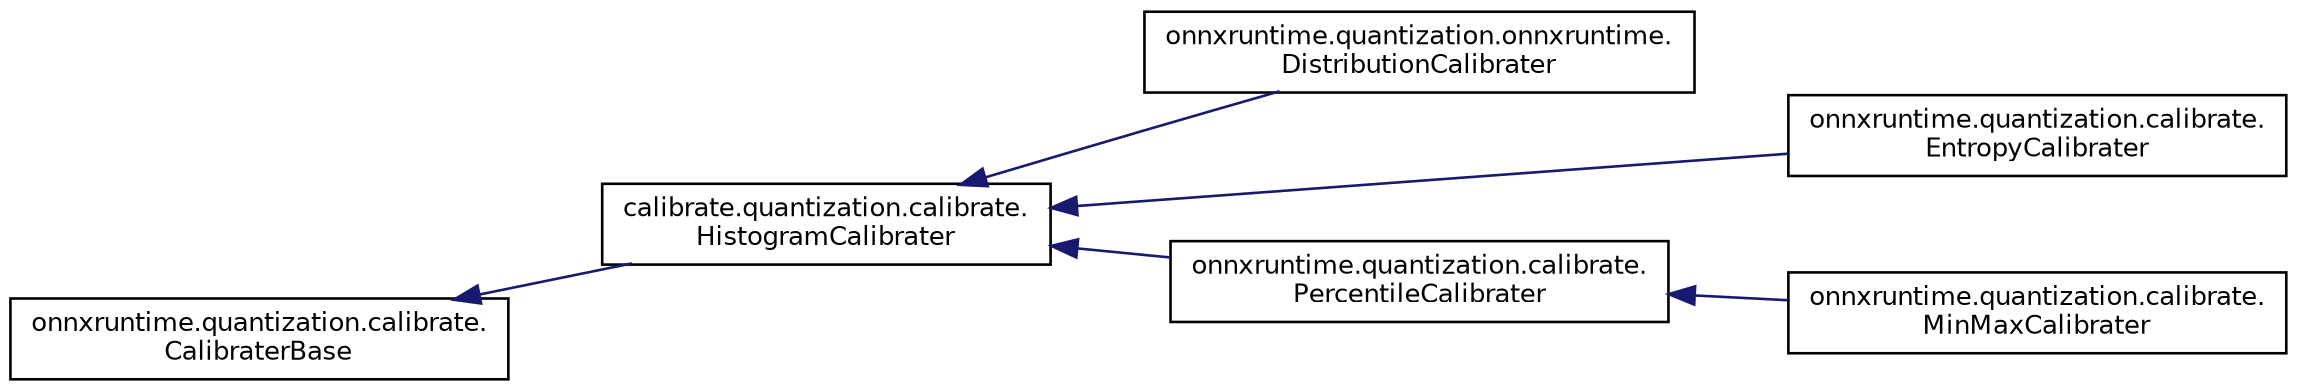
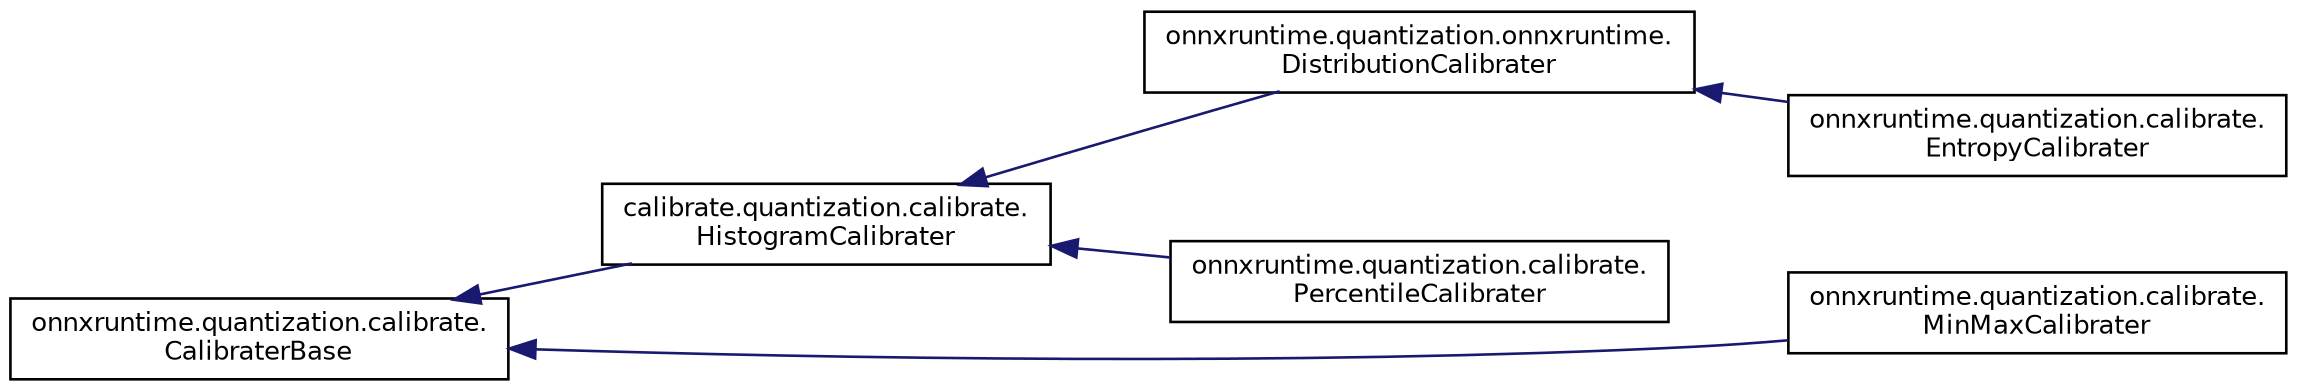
(1433, 180) -> (1755, 97)
(1742, 298) -> (1162, 359)
